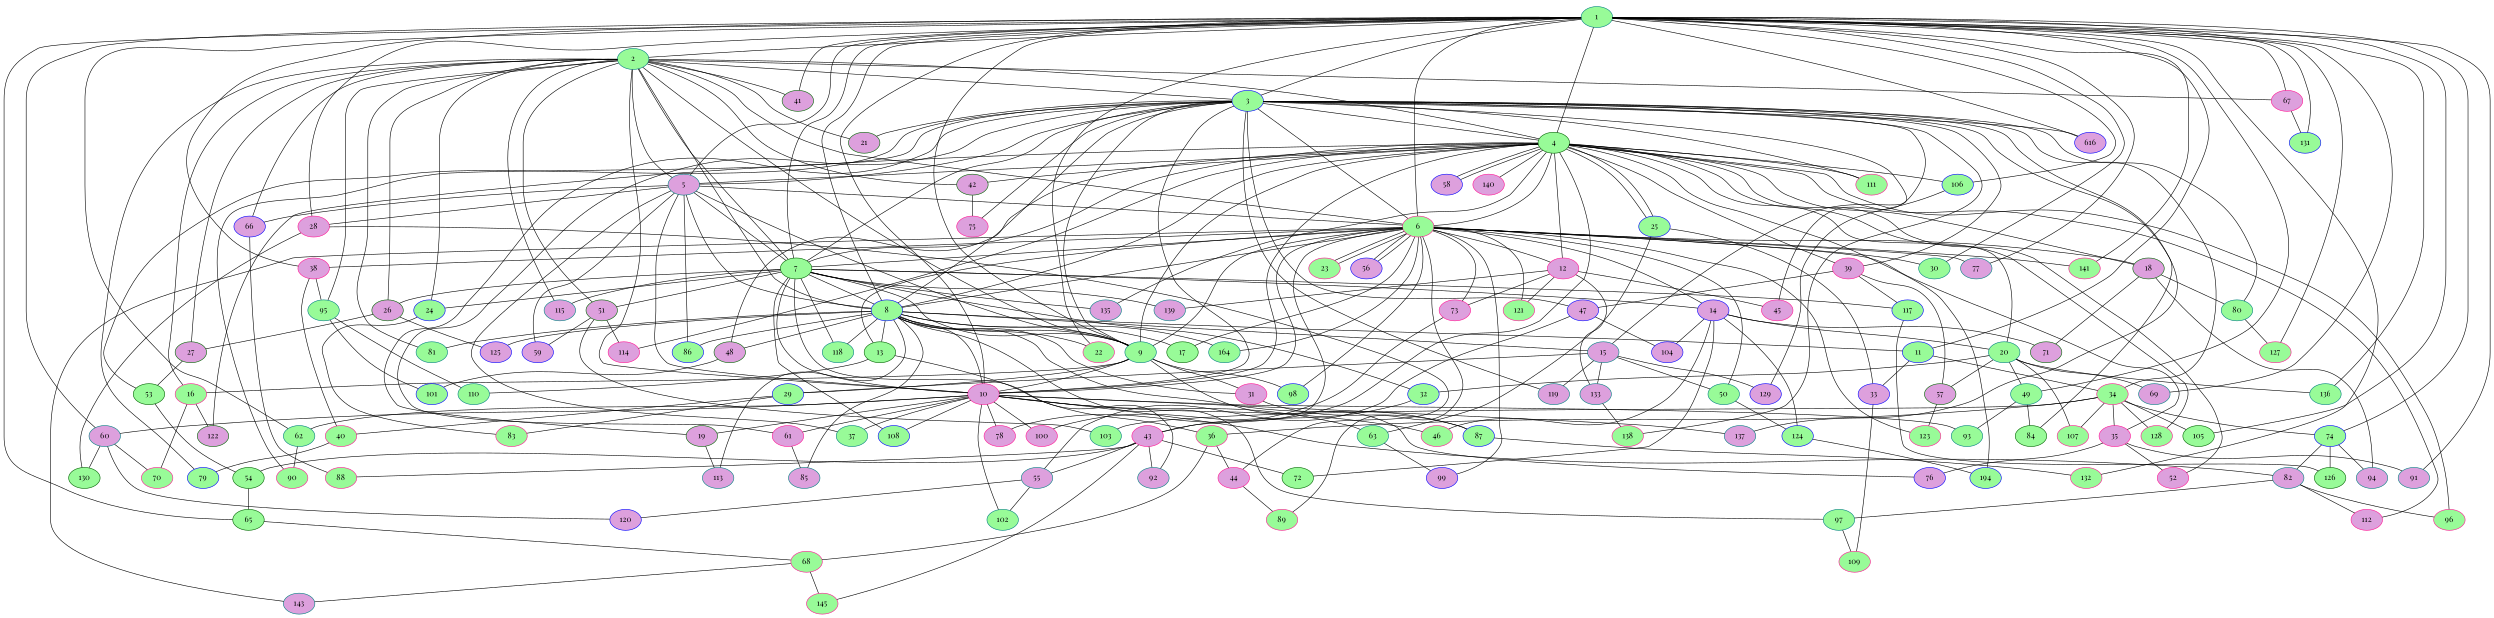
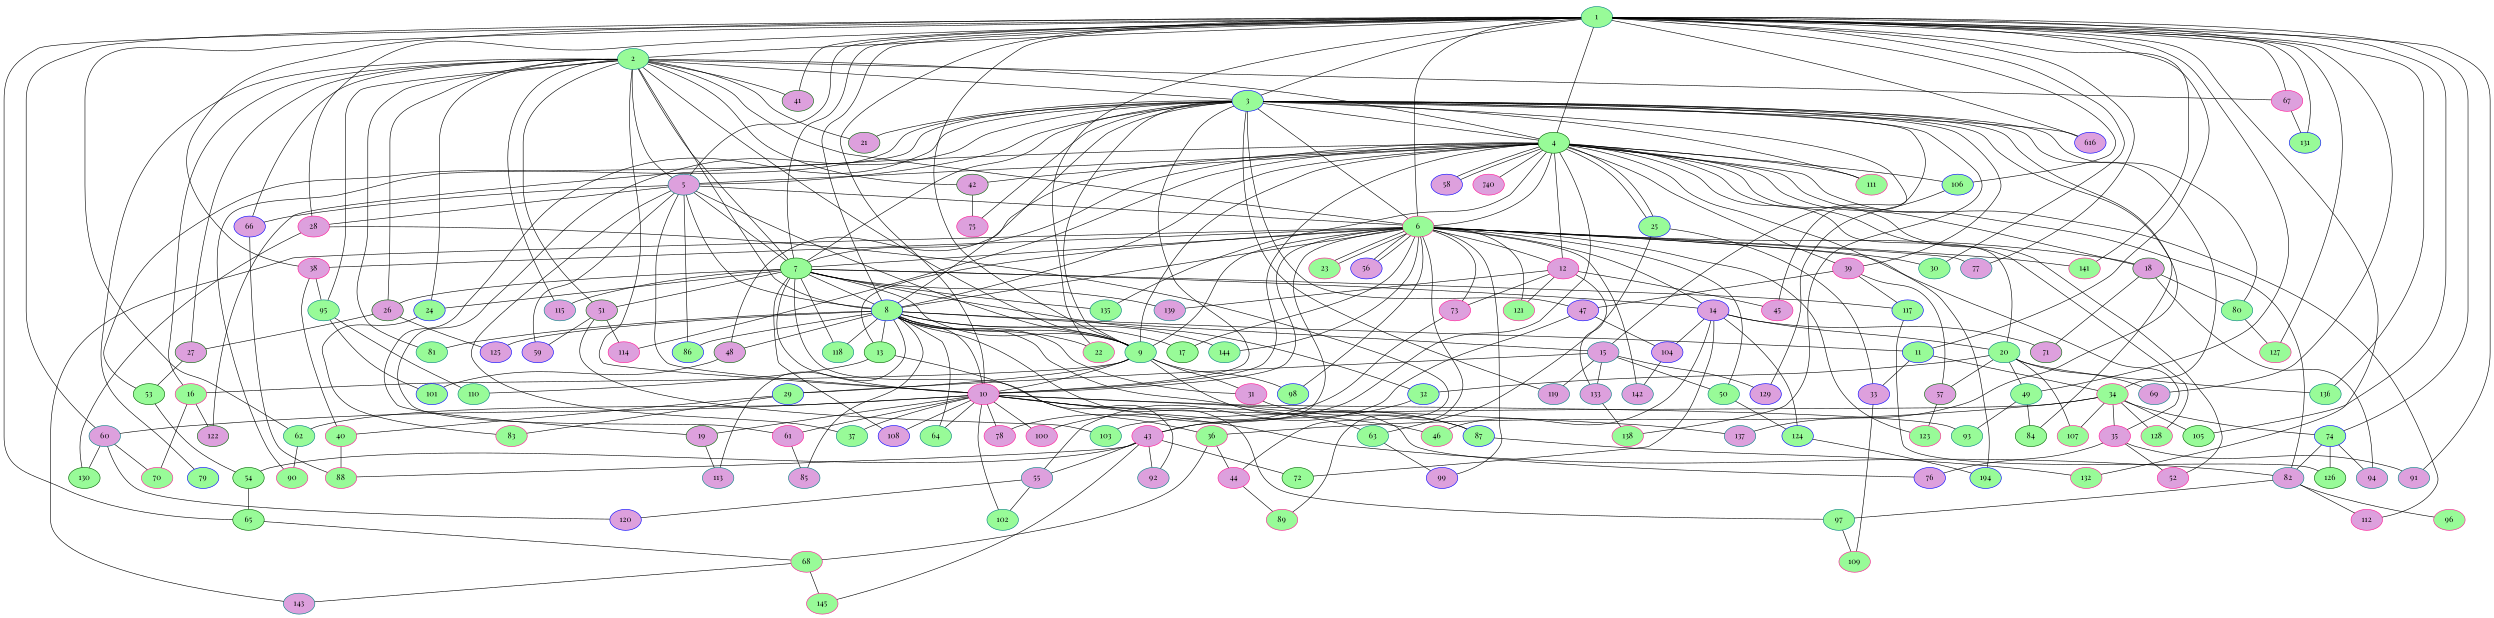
(1489, 185) -> (1489, 185)
(2077, 213) -> (2009, 222)
(1106, 310) -> (1106, 310)
(1224, 352) -> (1224, 352)
none -> (1638, 394)
(894, 436) -> (894, 436)
none -> (936, 436)
(270, 458) -> (341, 454)
